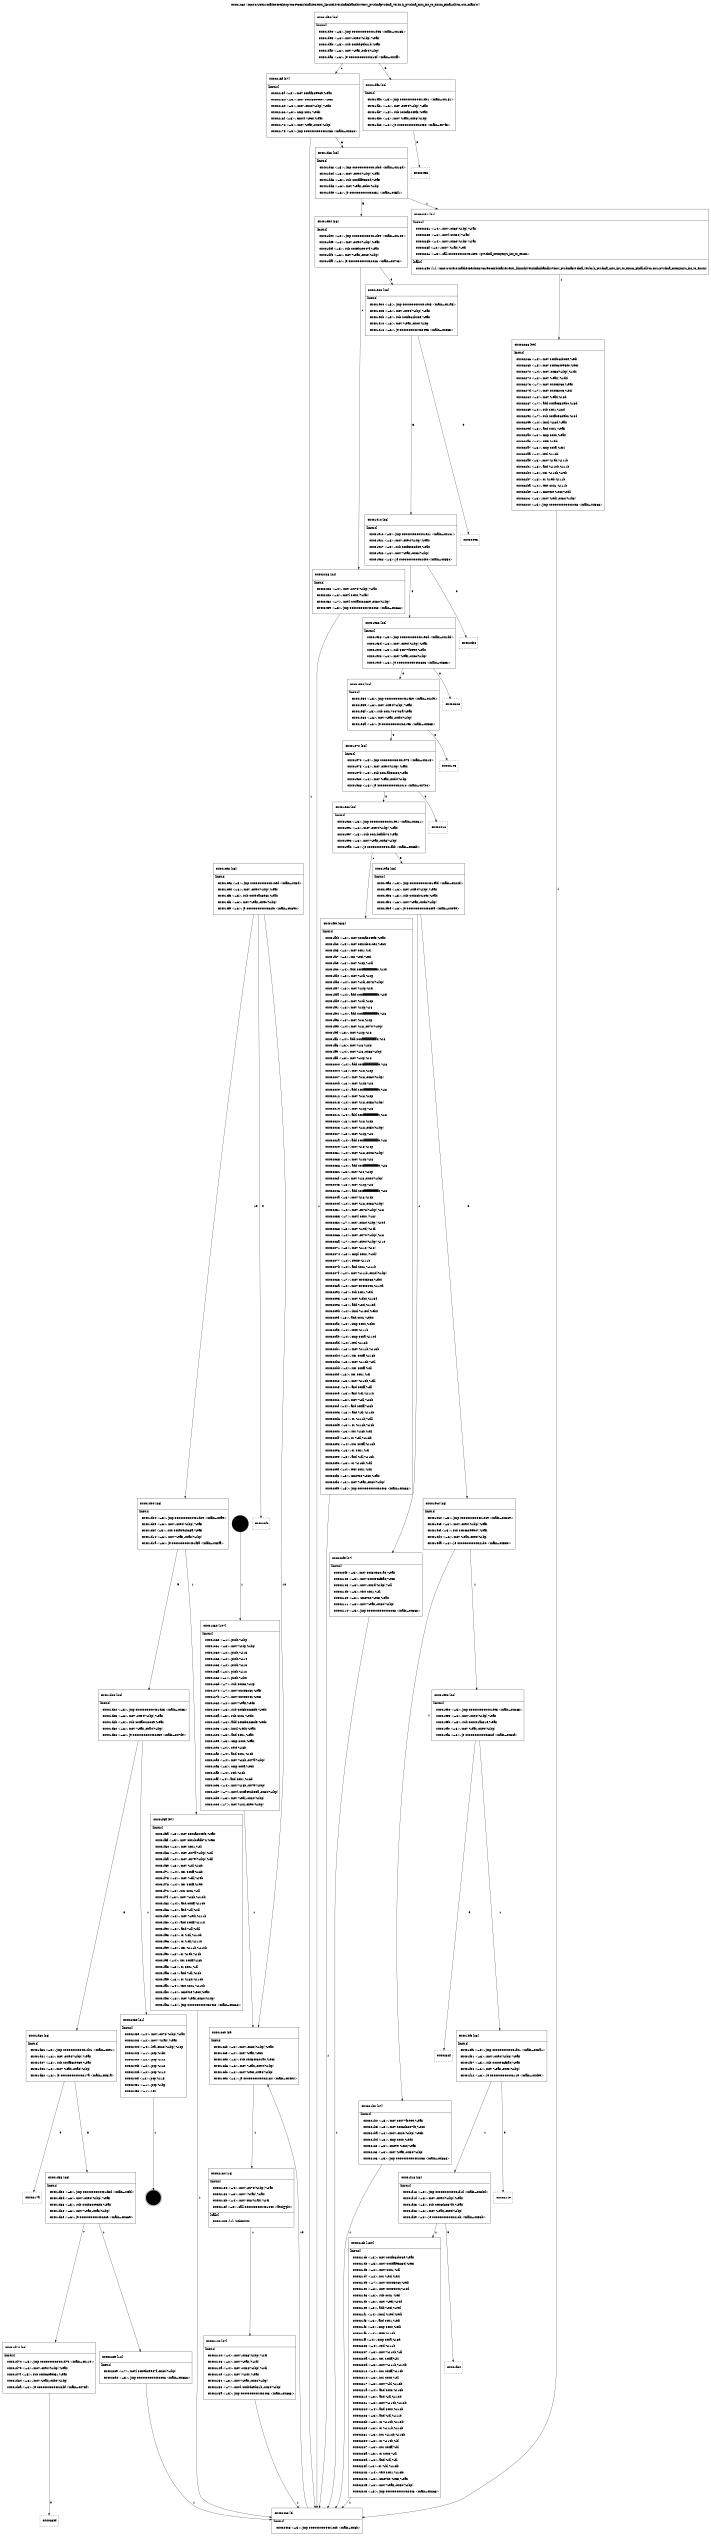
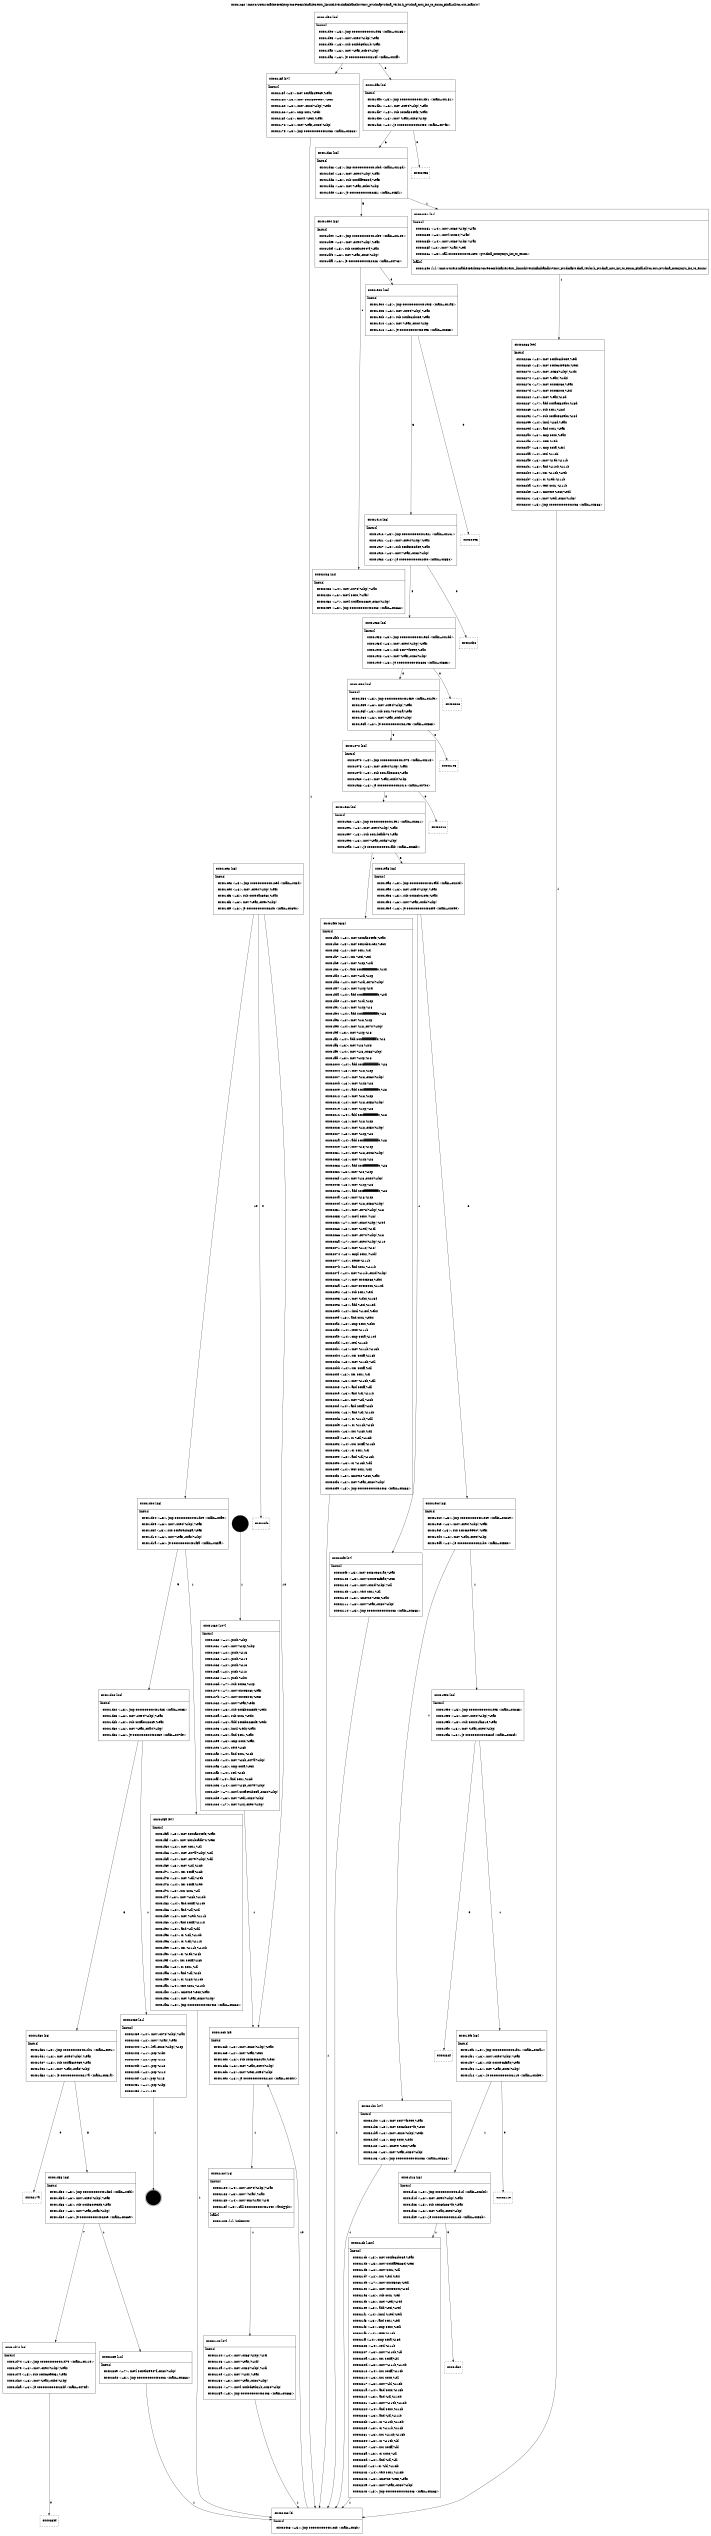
(339, 142) -> (386, 138)
(317, 1557) -> none
